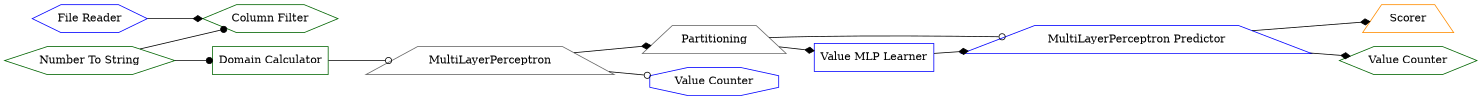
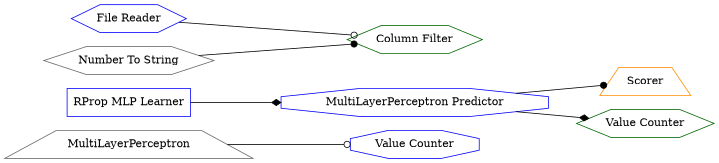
(170, 19) -> (265, 29)
(1306, 26) -> (558, 89)
(714, 40) -> none
(1137, 40) -> (415, 102)
(874, 57) -> (129, 102)
(90, 61) -> (129, 61)
(270, 61) -> none
